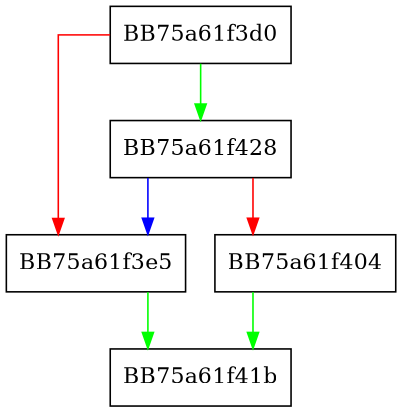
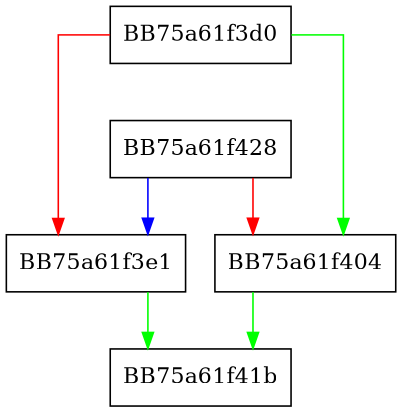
(201, 84) -> (343, 101)
(96, 263) -> (96, 263)
